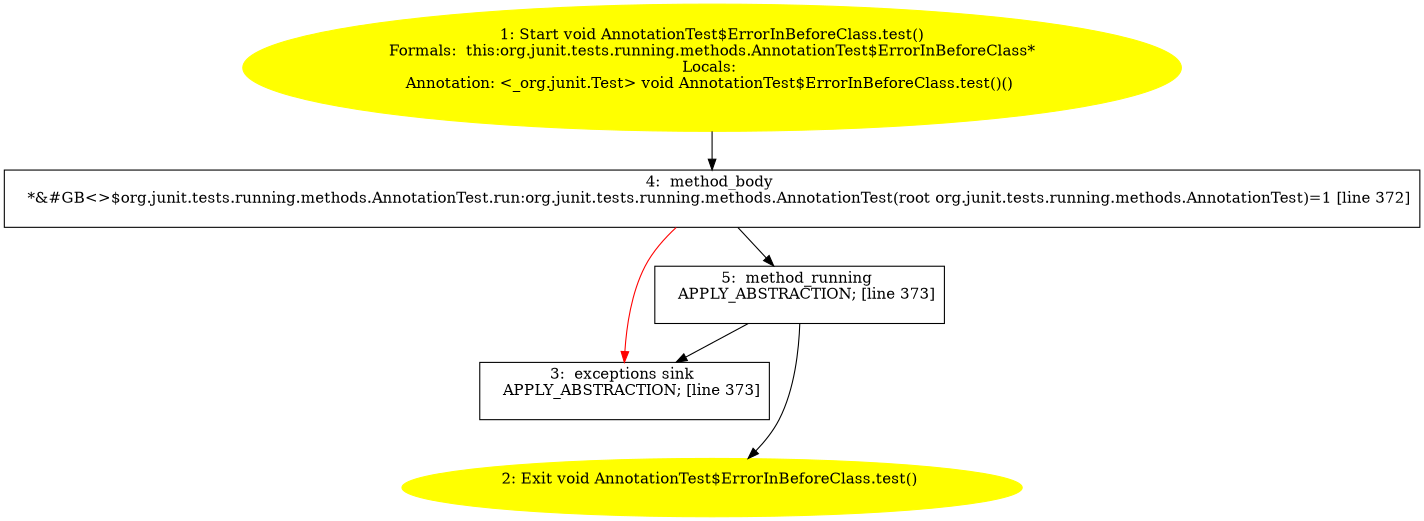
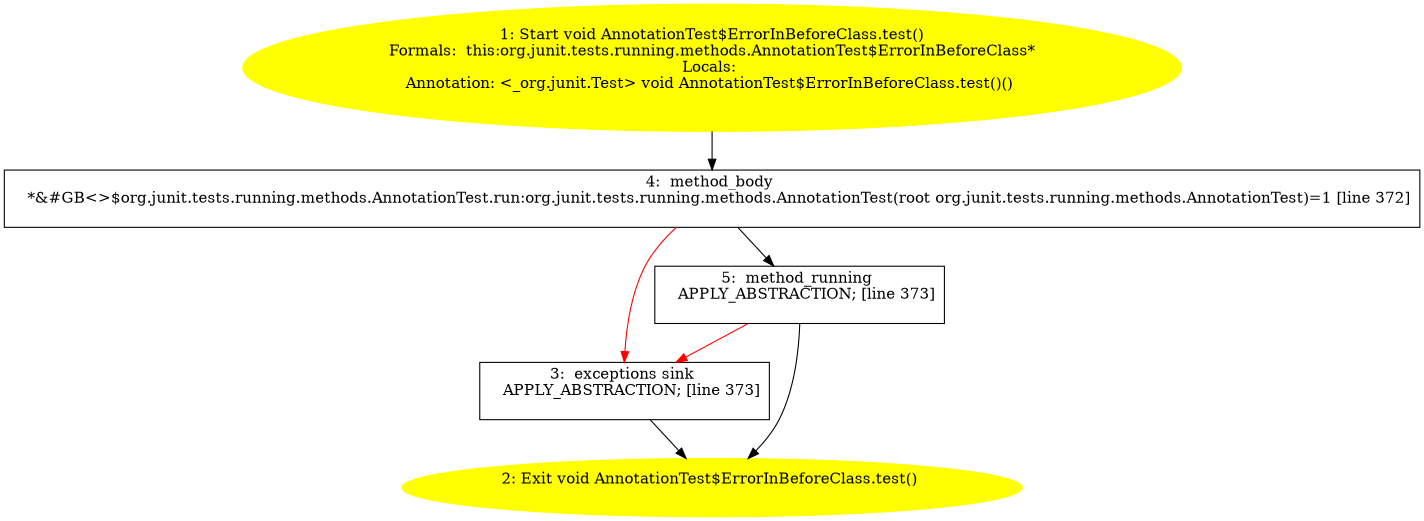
(717, 340) -> (717, 340)
none -> (665, 435)
